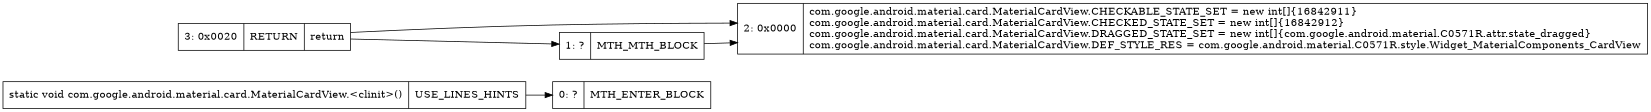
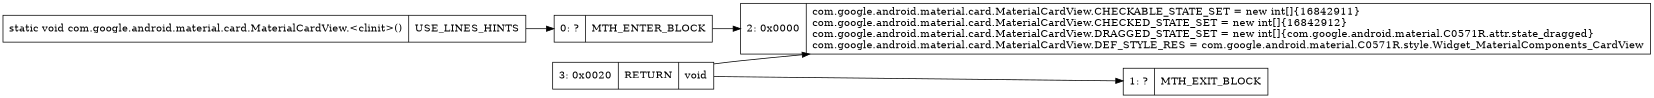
(327, 37) -> (696, 75)
(717, 43) -> (723, 29)
(647, 45) -> (1211, 81)
